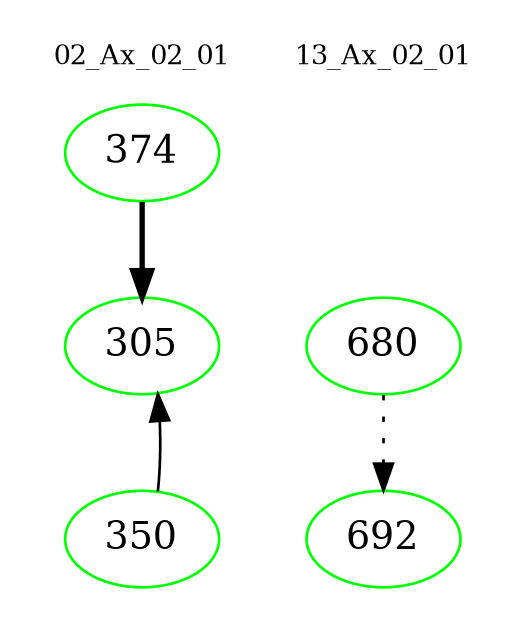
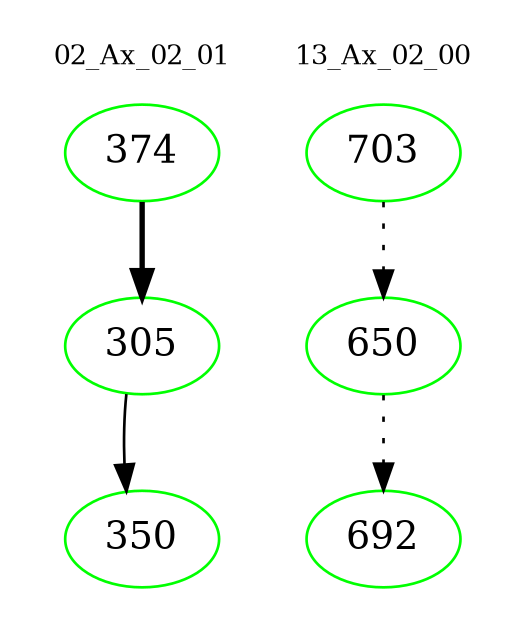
(384, 58) -> (384, 58)
none -> (384, 153)
(384, 346) -> (384, 346)
(160, 456) -> (124, 429)
